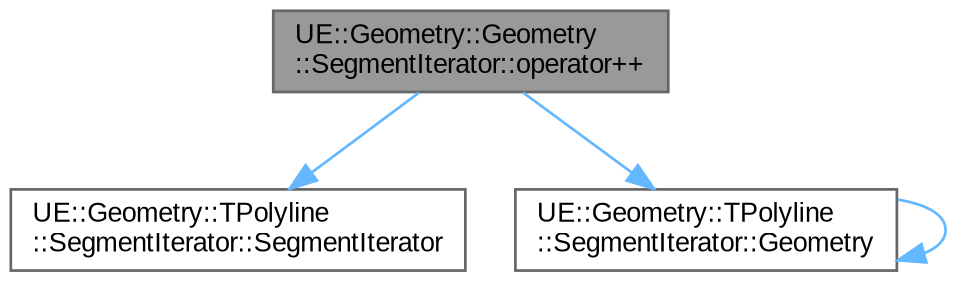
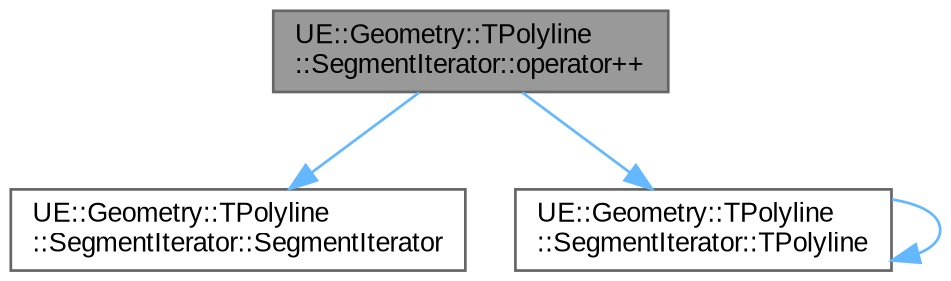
(471, 51) -> (471, 51)
(706, 230) -> (703, 230)
